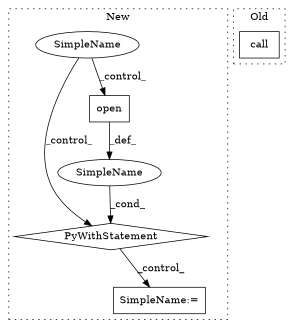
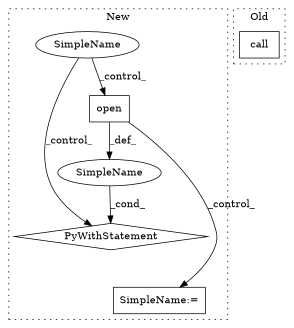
(132, 265) -> (200, 195)
